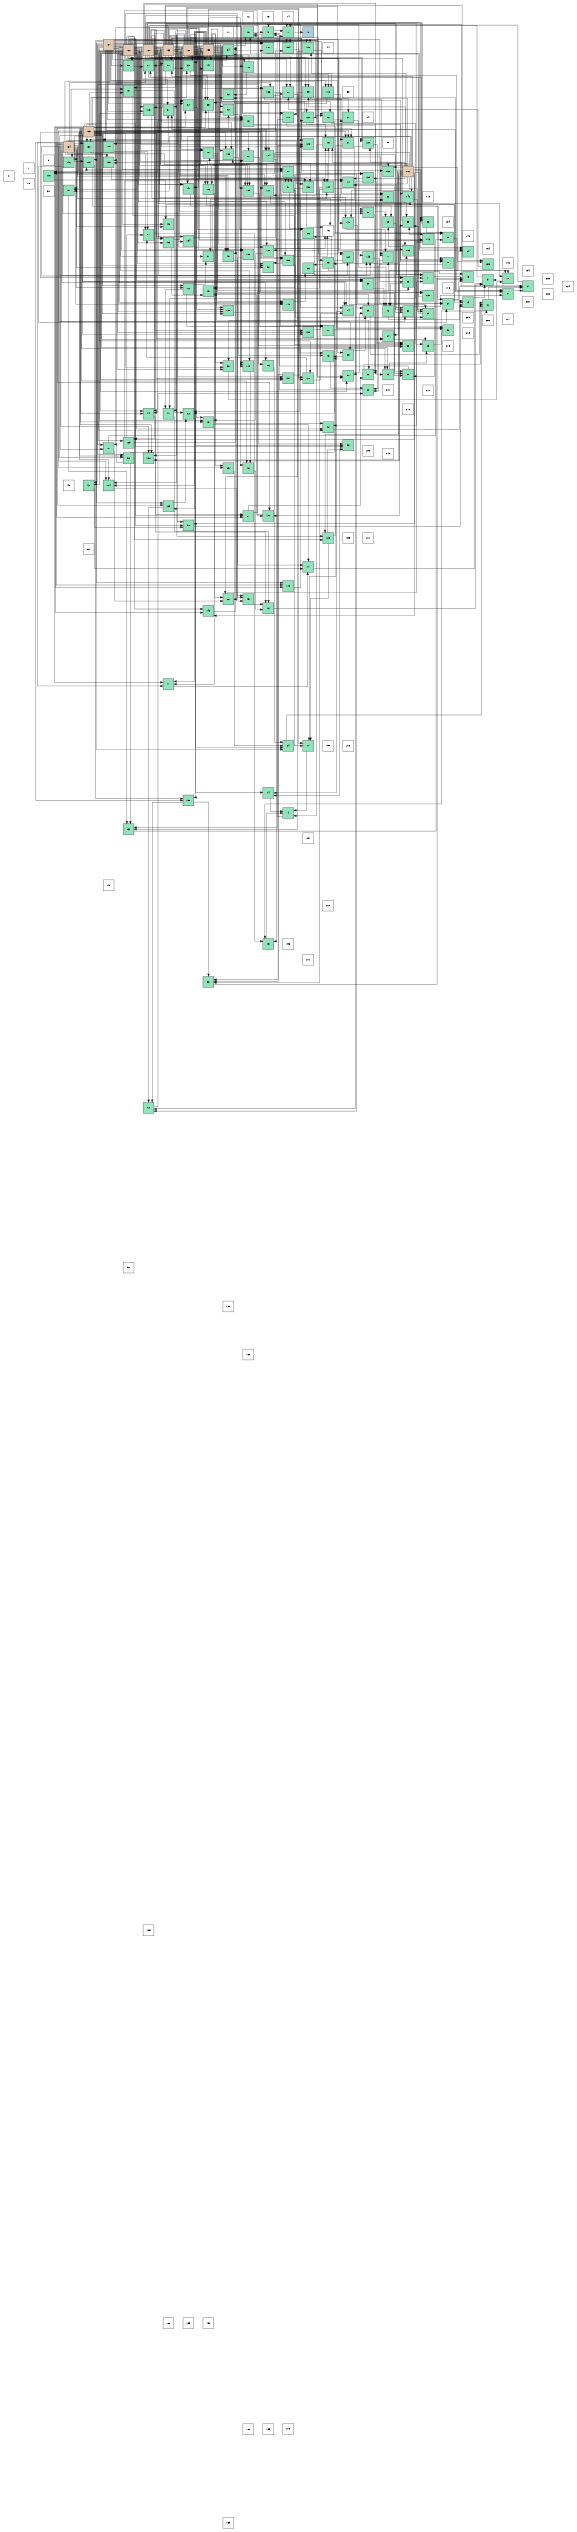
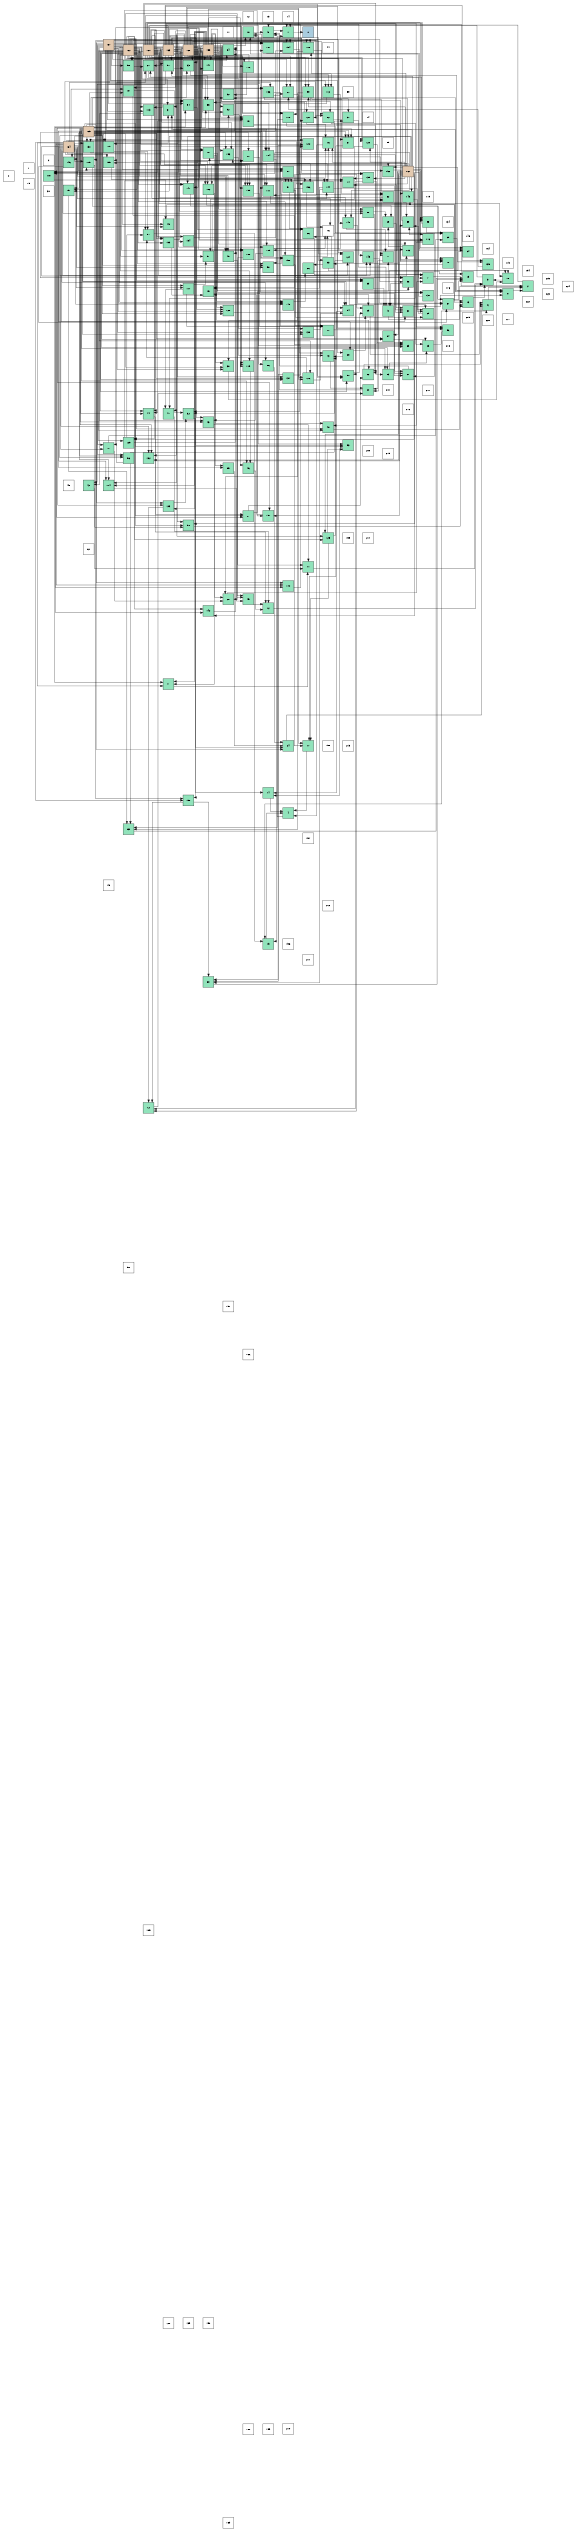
(155, 253) -> (239, 185)
(468, 333) -> none
